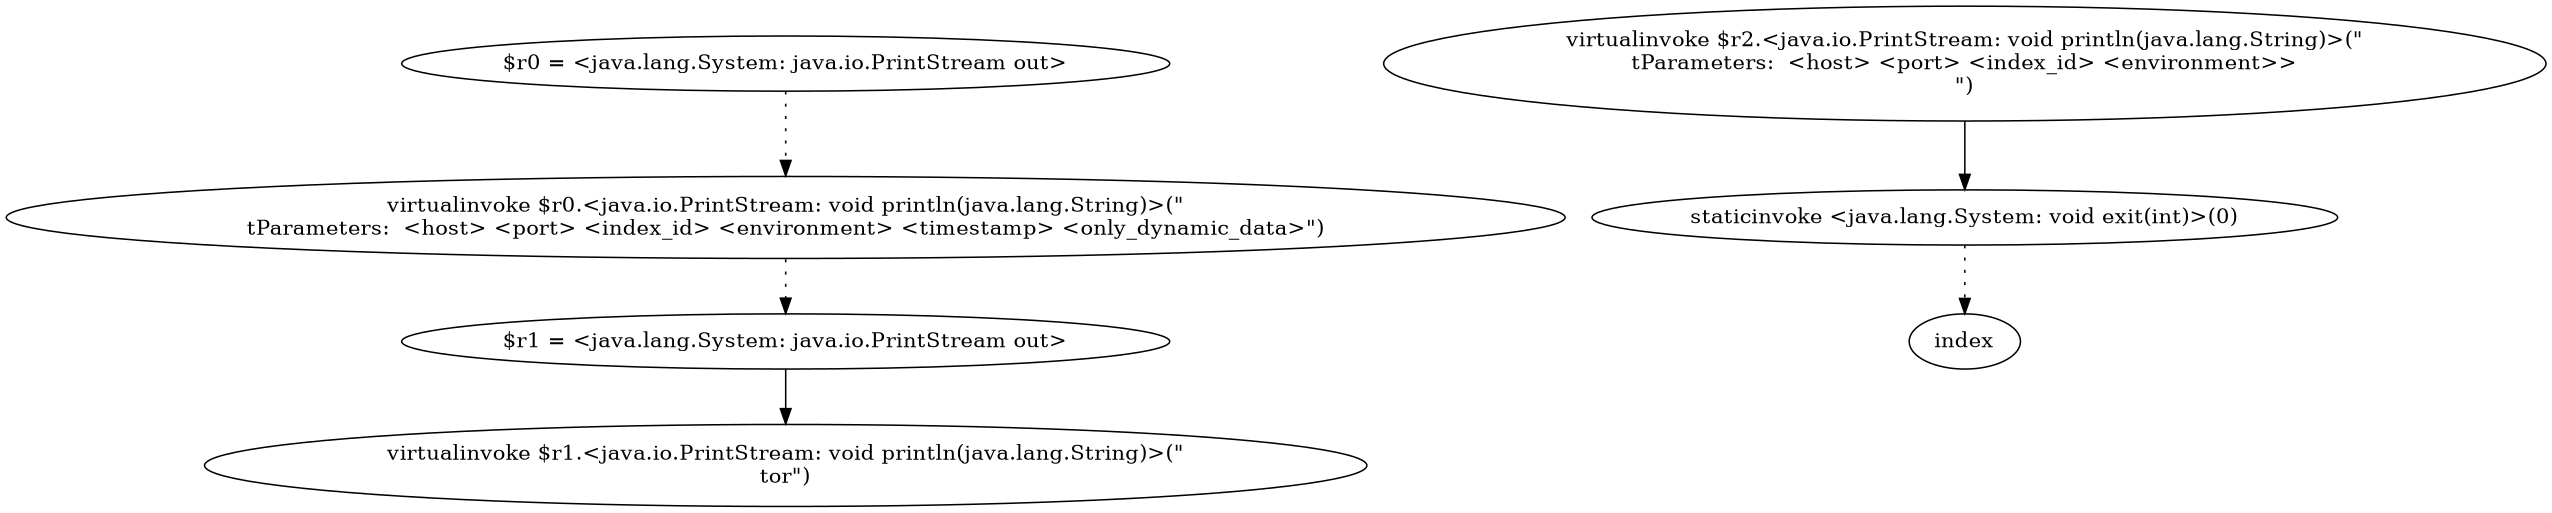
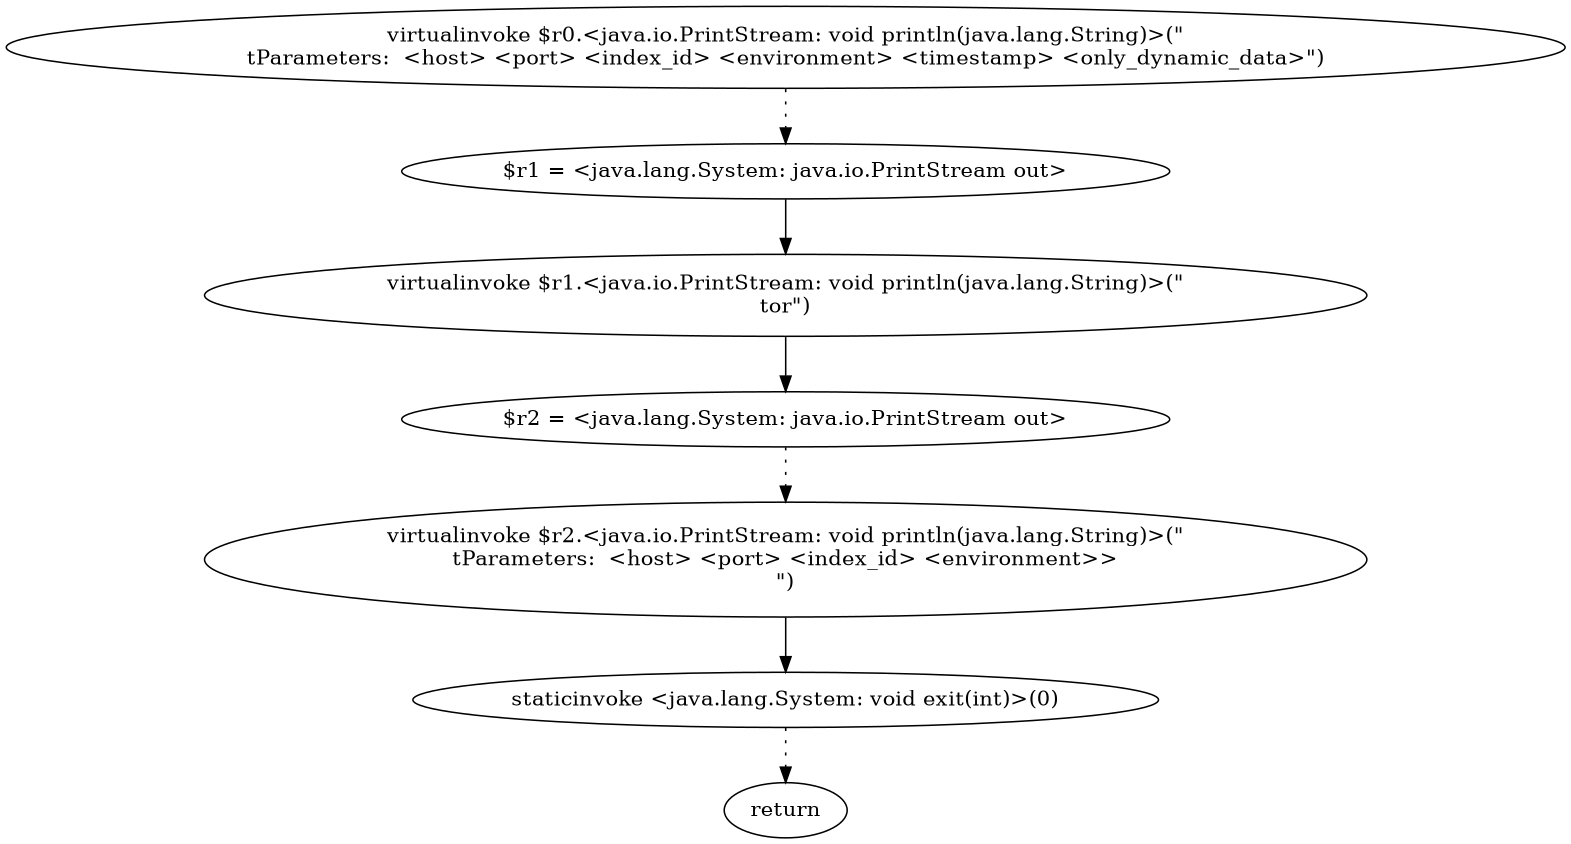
(786, 64) -> none
(1965, 341) -> (786, 810)
none -> (786, 419)
